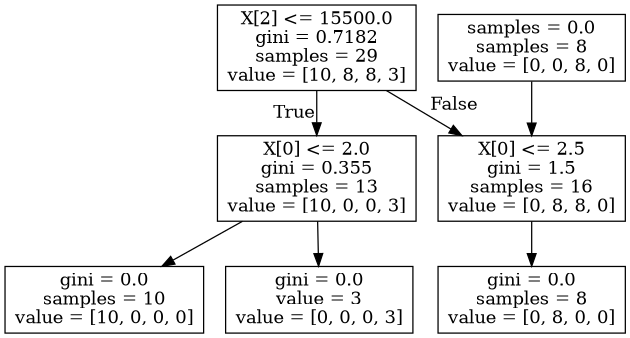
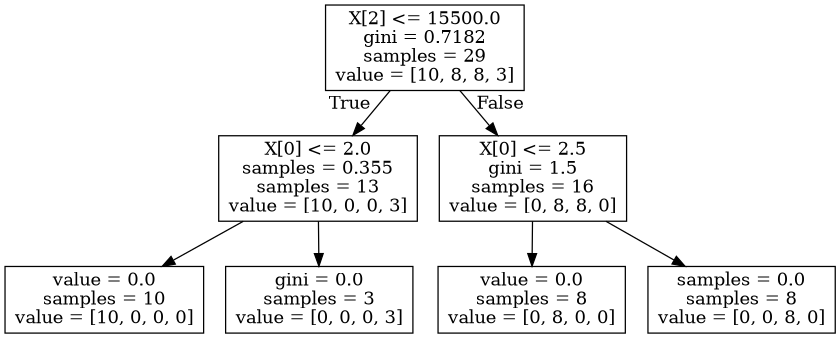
(532, 102) -> (640, 241)
(317, 178) -> (318, 178)
(104, 300) -> (104, 300)
(319, 300) -> (319, 300)
(532, 300) -> (532, 300)
